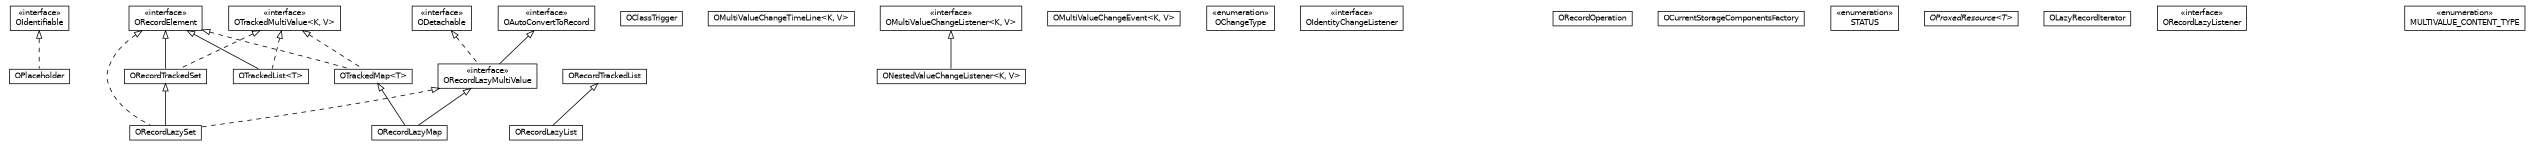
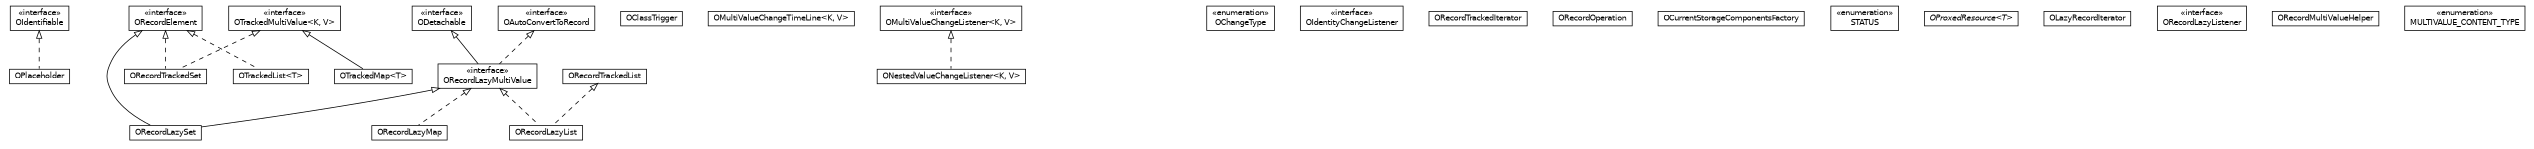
(1114, 18) -> none
none -> (1478, 18)
none -> (2326, 18)
(467, 50) -> (467, 50)
(514, 50) -> (514, 50)
(283, 51) -> none
(228, 52) -> (228, 52)
(336, 52) -> (336, 52)
(166, 54) -> (166, 54)
(276, 54) -> none
(951, 54) -> (951, 54)
(108, 84) -> (108, 84)
(573, 107) -> (573, 107)
(166, 108) -> none
(393, 108) -> none
(442, 109) -> (442, 109)
none -> (522, 109)
(317, 110) -> (317, 110)
